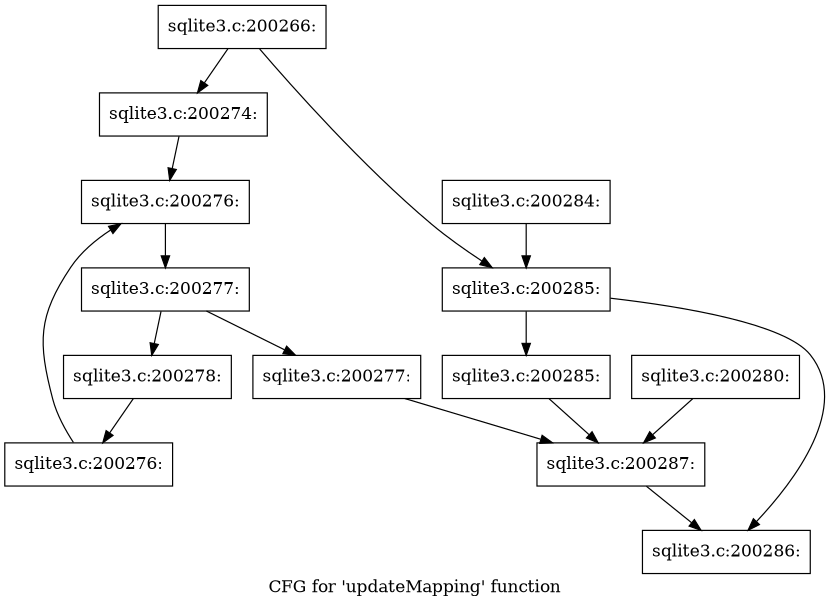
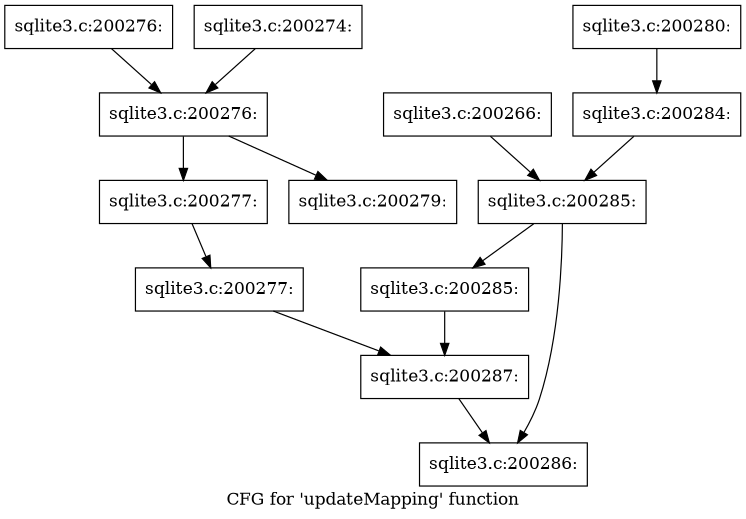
(216, 66) -> none
none -> (373, 202)
(147, 377) -> none
(673, 417) -> (657, 65)
